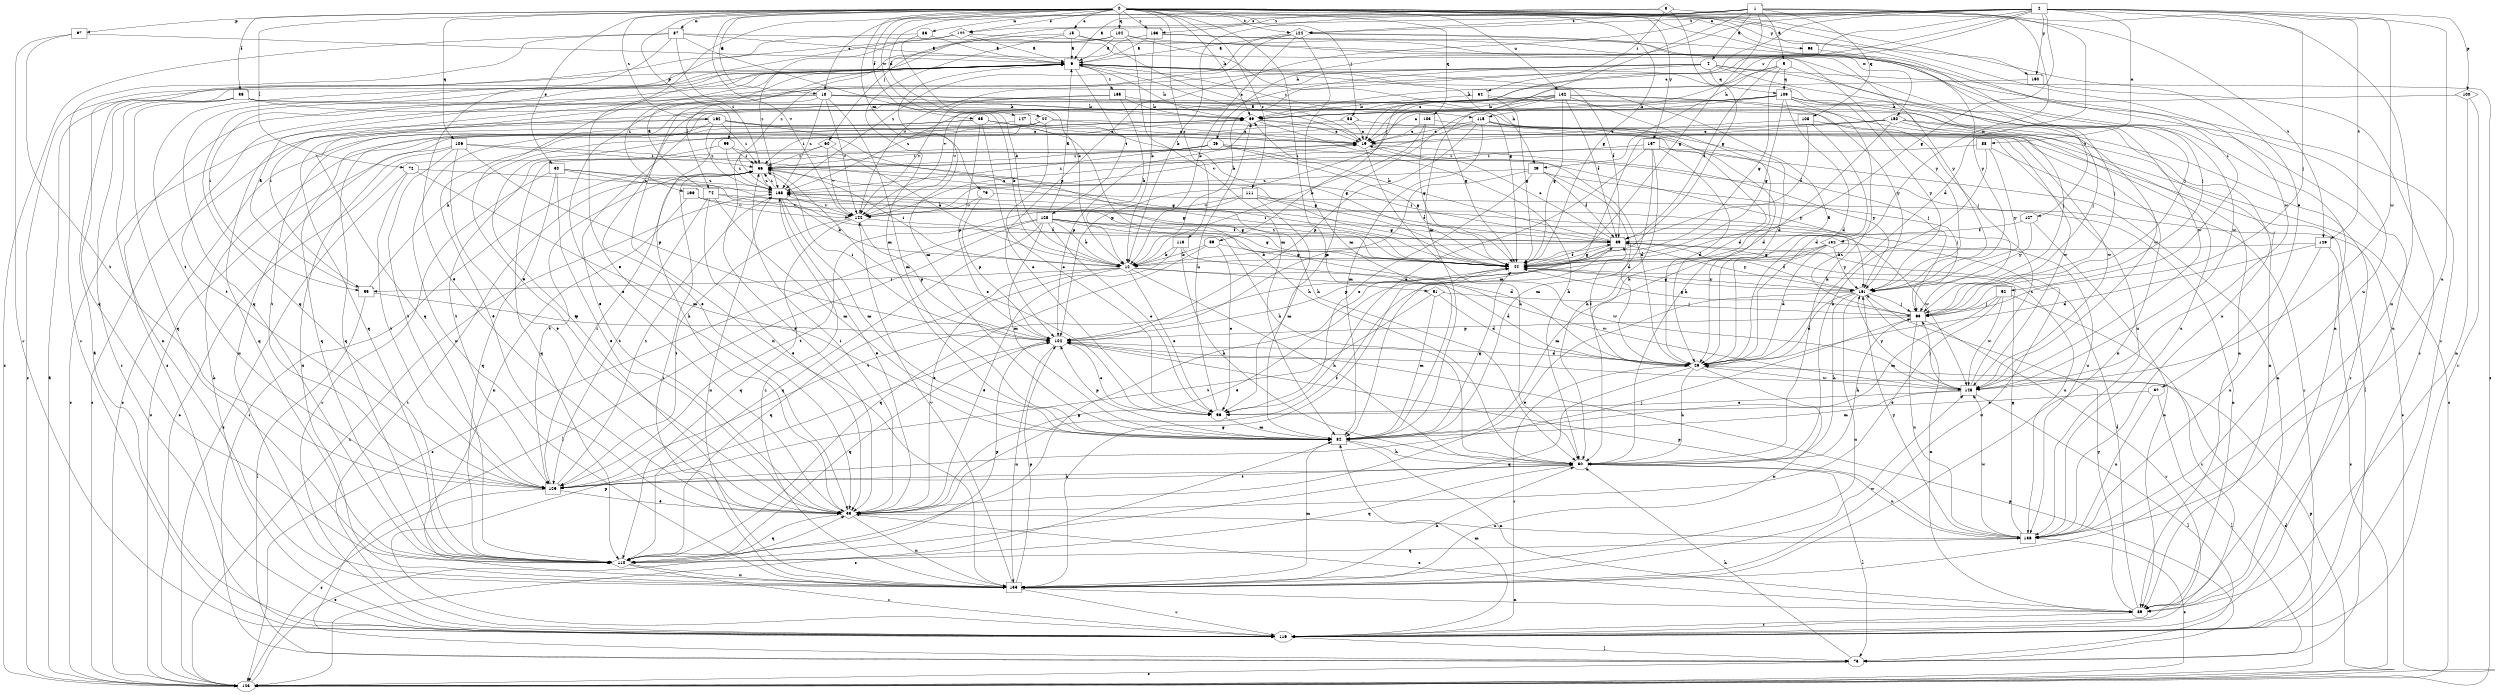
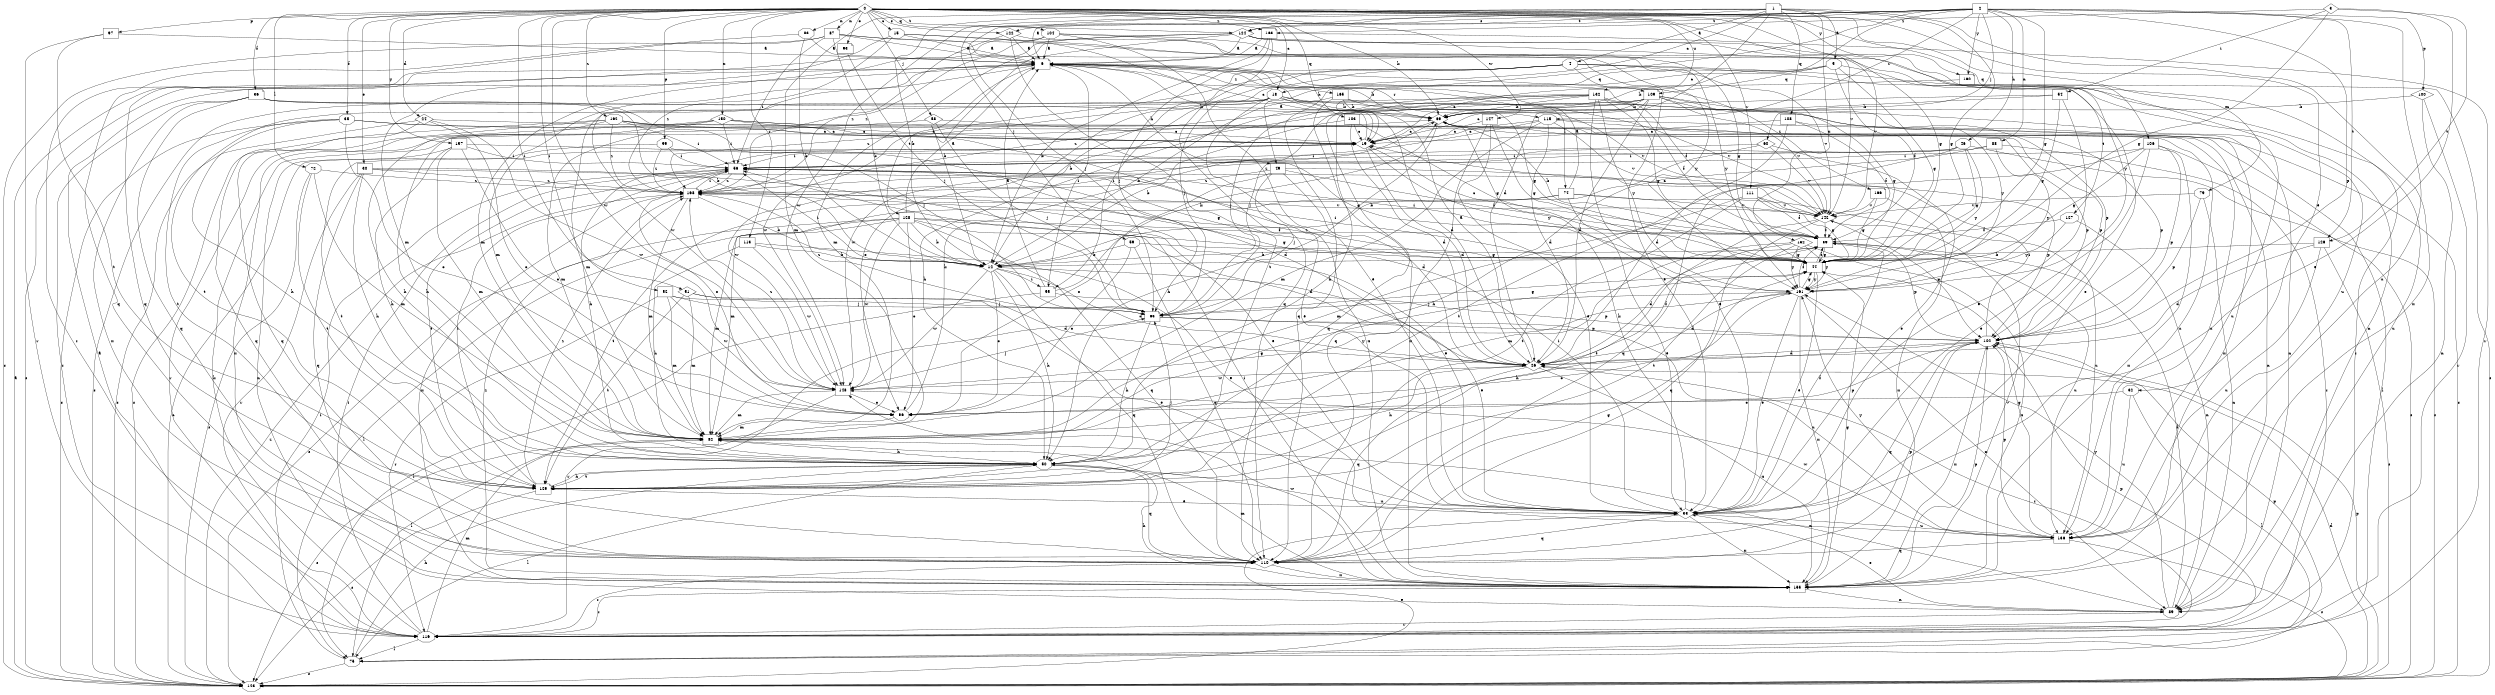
(1984, 144) -> (1994, 144)
(235, 538) -> (335, 107)
